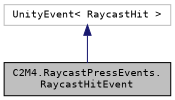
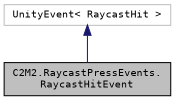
(87, 79) -> (87, 79)
